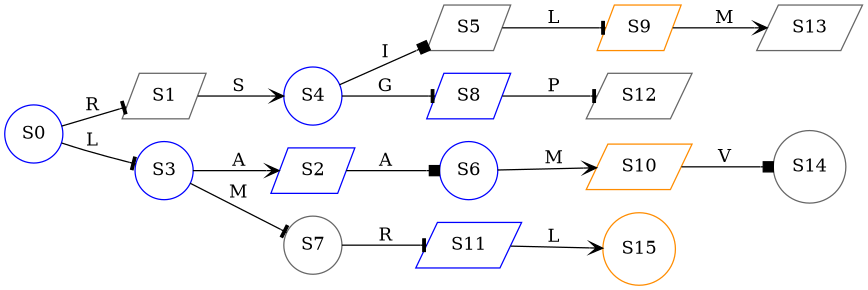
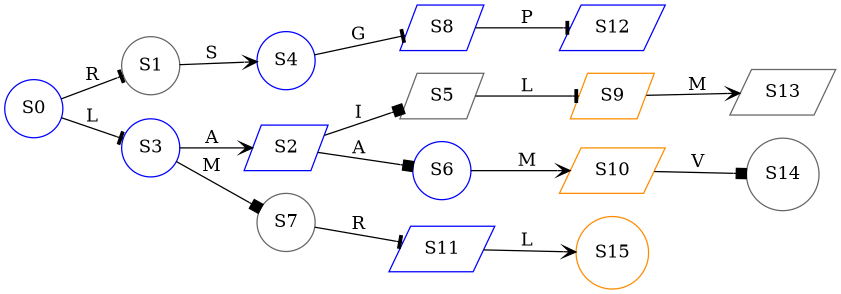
(378, 68) -> (358, 124)
(164, 96) -> (151, 66)
(639, 96) -> (612, 28)
(235, 206) -> (213, 182)
